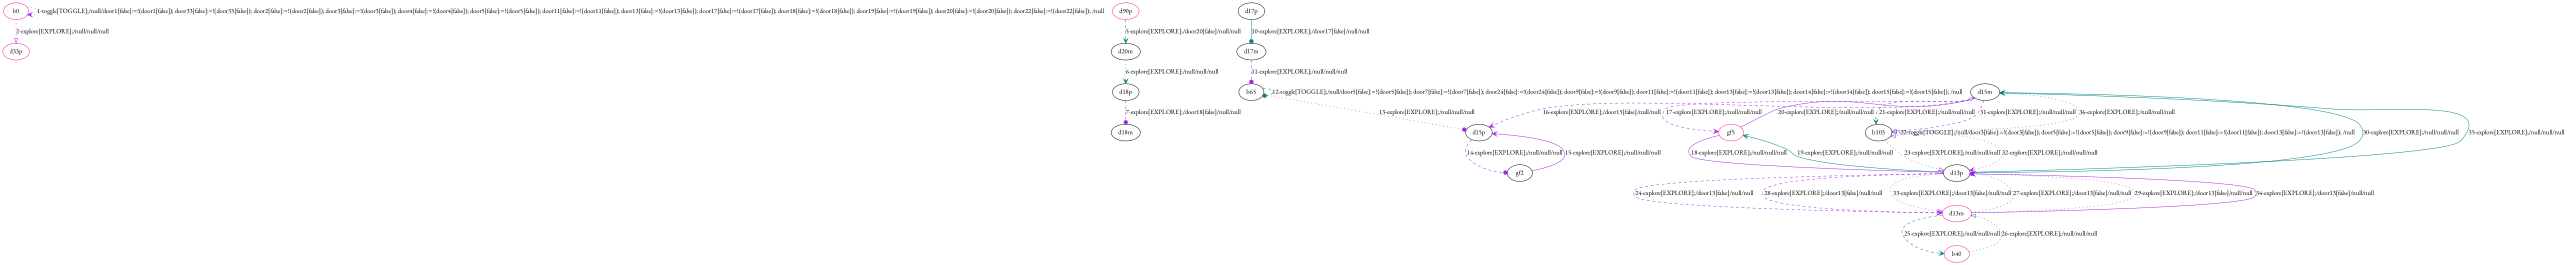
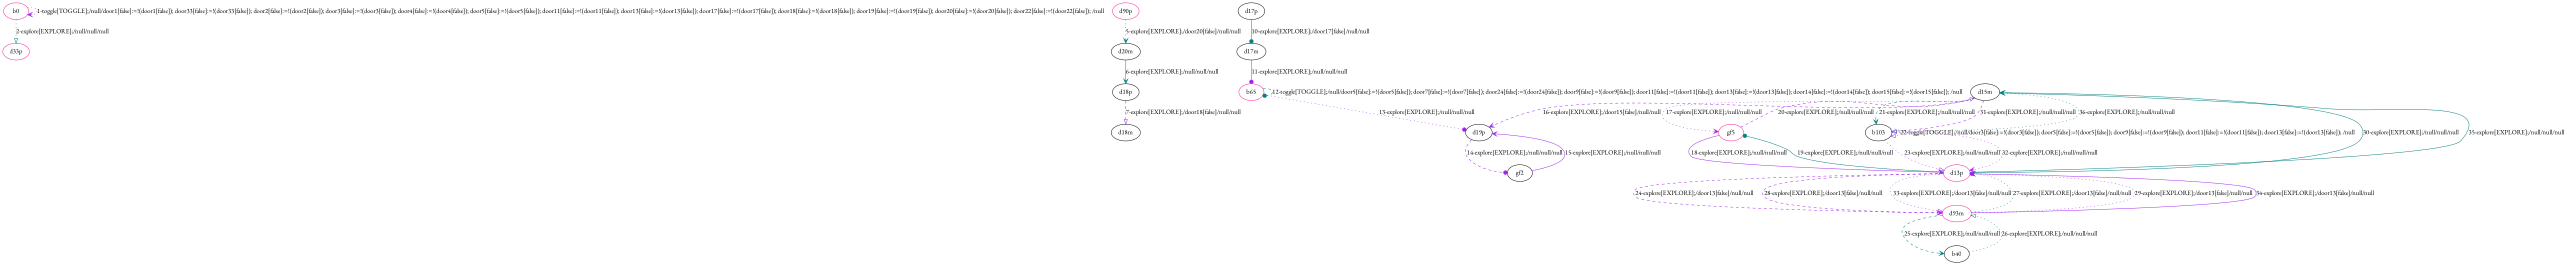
(16, 29) -> (16, 29)
(1126, 29) -> (1126, 29)
(1126, 70) -> (1126, 70)
(1251, 70) -> (1251, 70)
(1251, 92) -> (1251, 92)
(1789, 102) -> (1789, 102)
(1853, 102) -> (1853, 102)
(1126, 110) -> (1126, 110)
(1479, 133) -> (1479, 133)
(1843, 165) -> (1843, 165)
(1794, 167) -> (1794, 167)
(1957, 173) -> (1957, 173)
(1957, 214) -> (1957, 214)
(1957, 254) -> (1957, 254)
